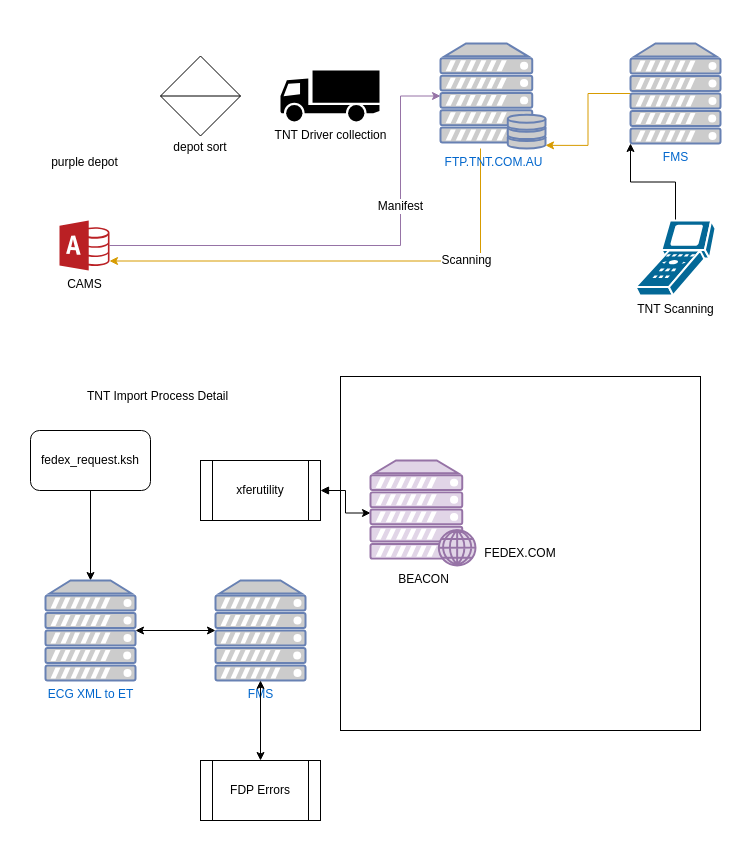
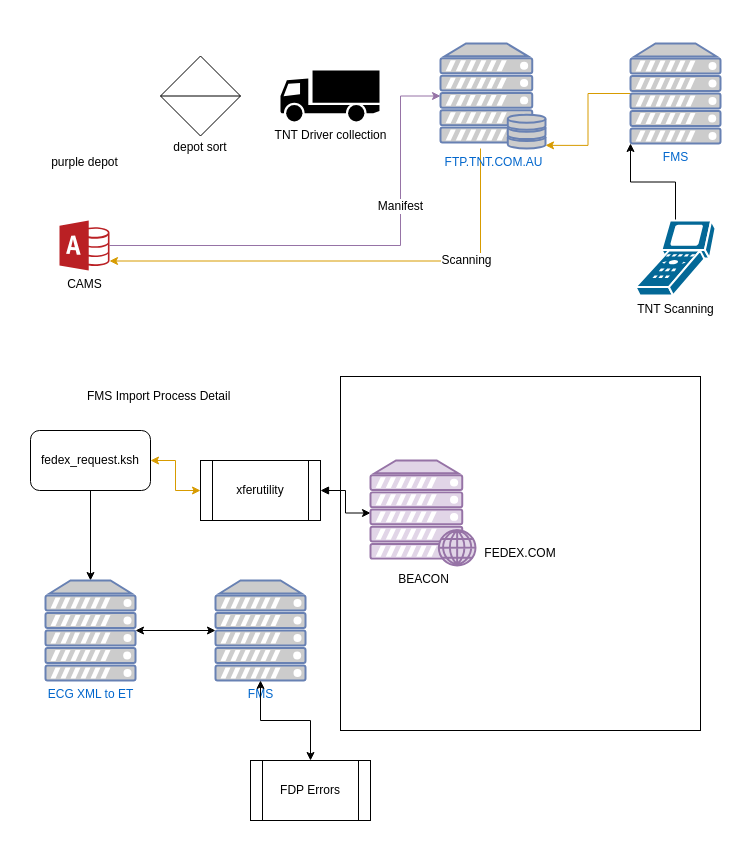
(164, 397) -> (164, 397)
none -> (176, 476)
(261, 791) -> (311, 791)
